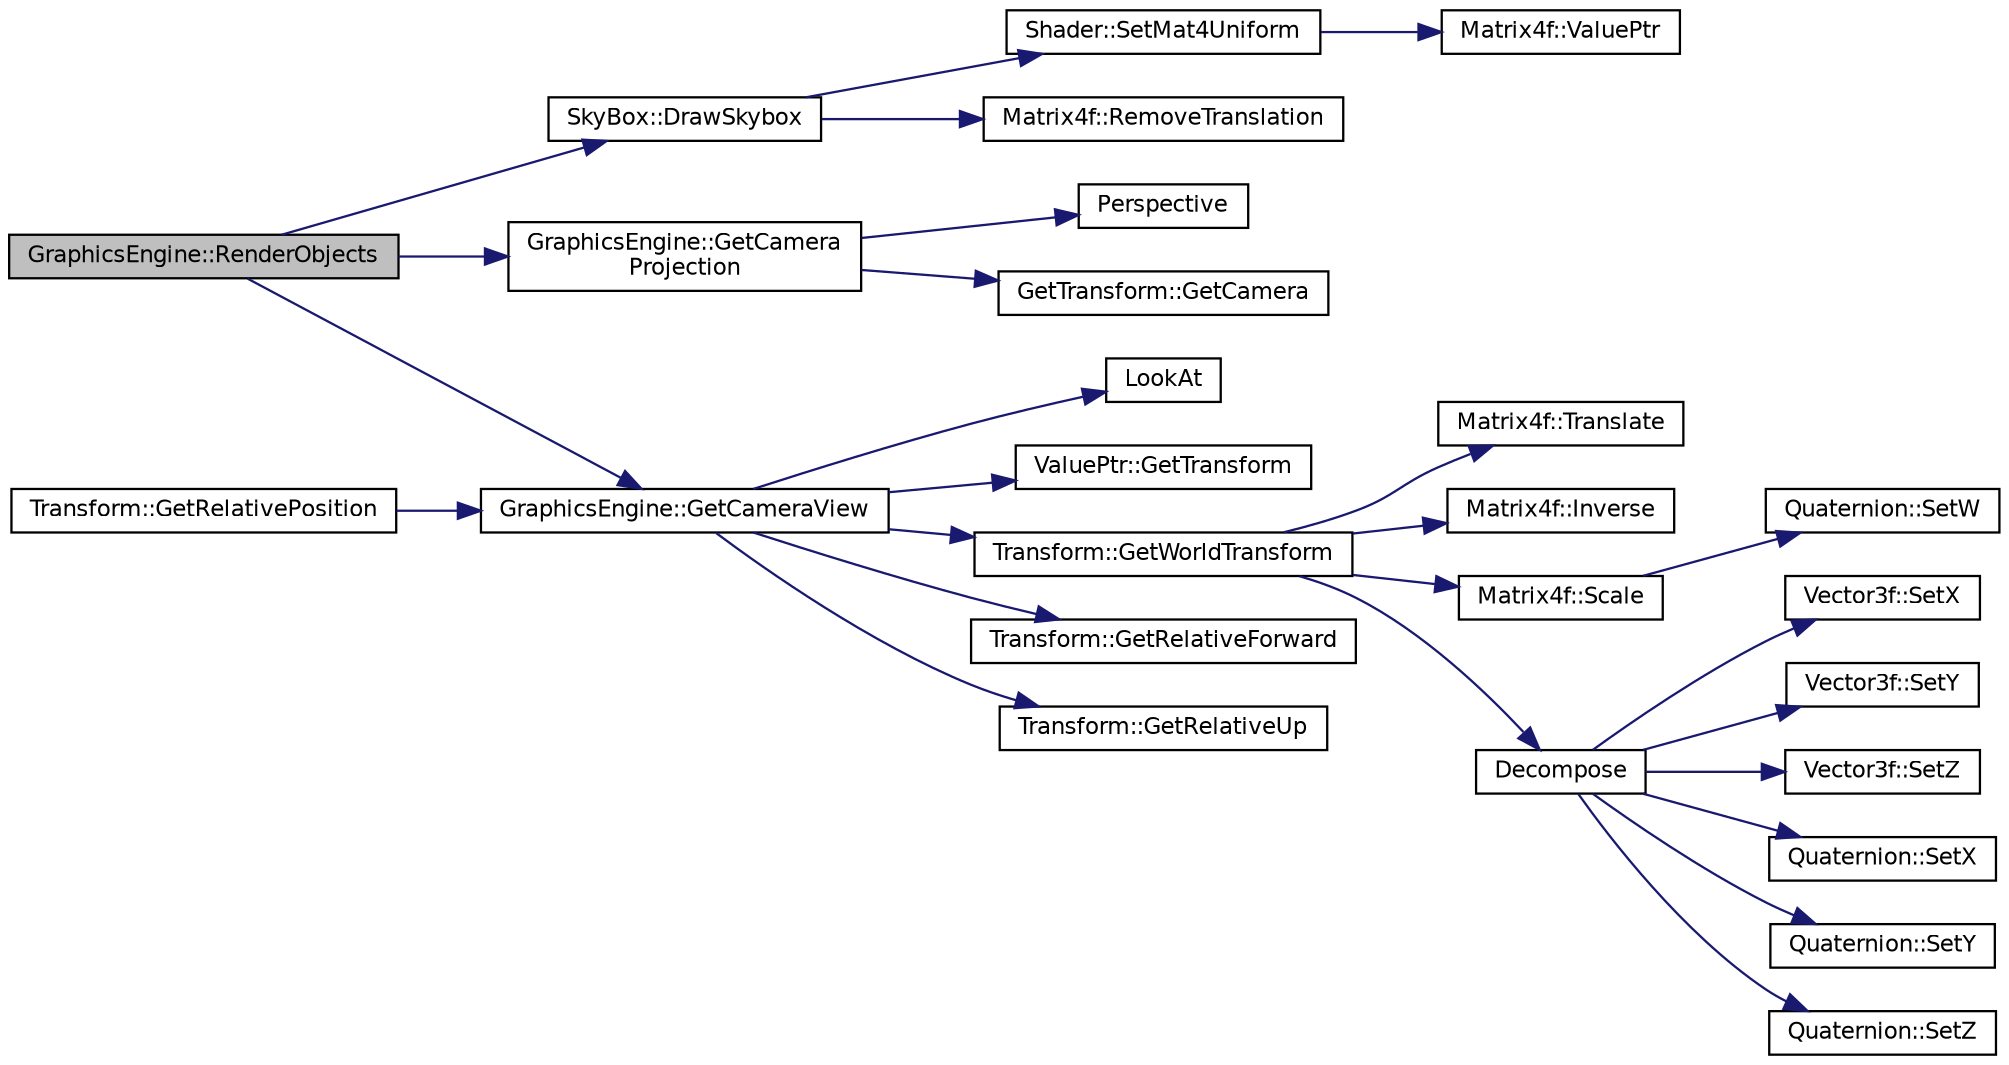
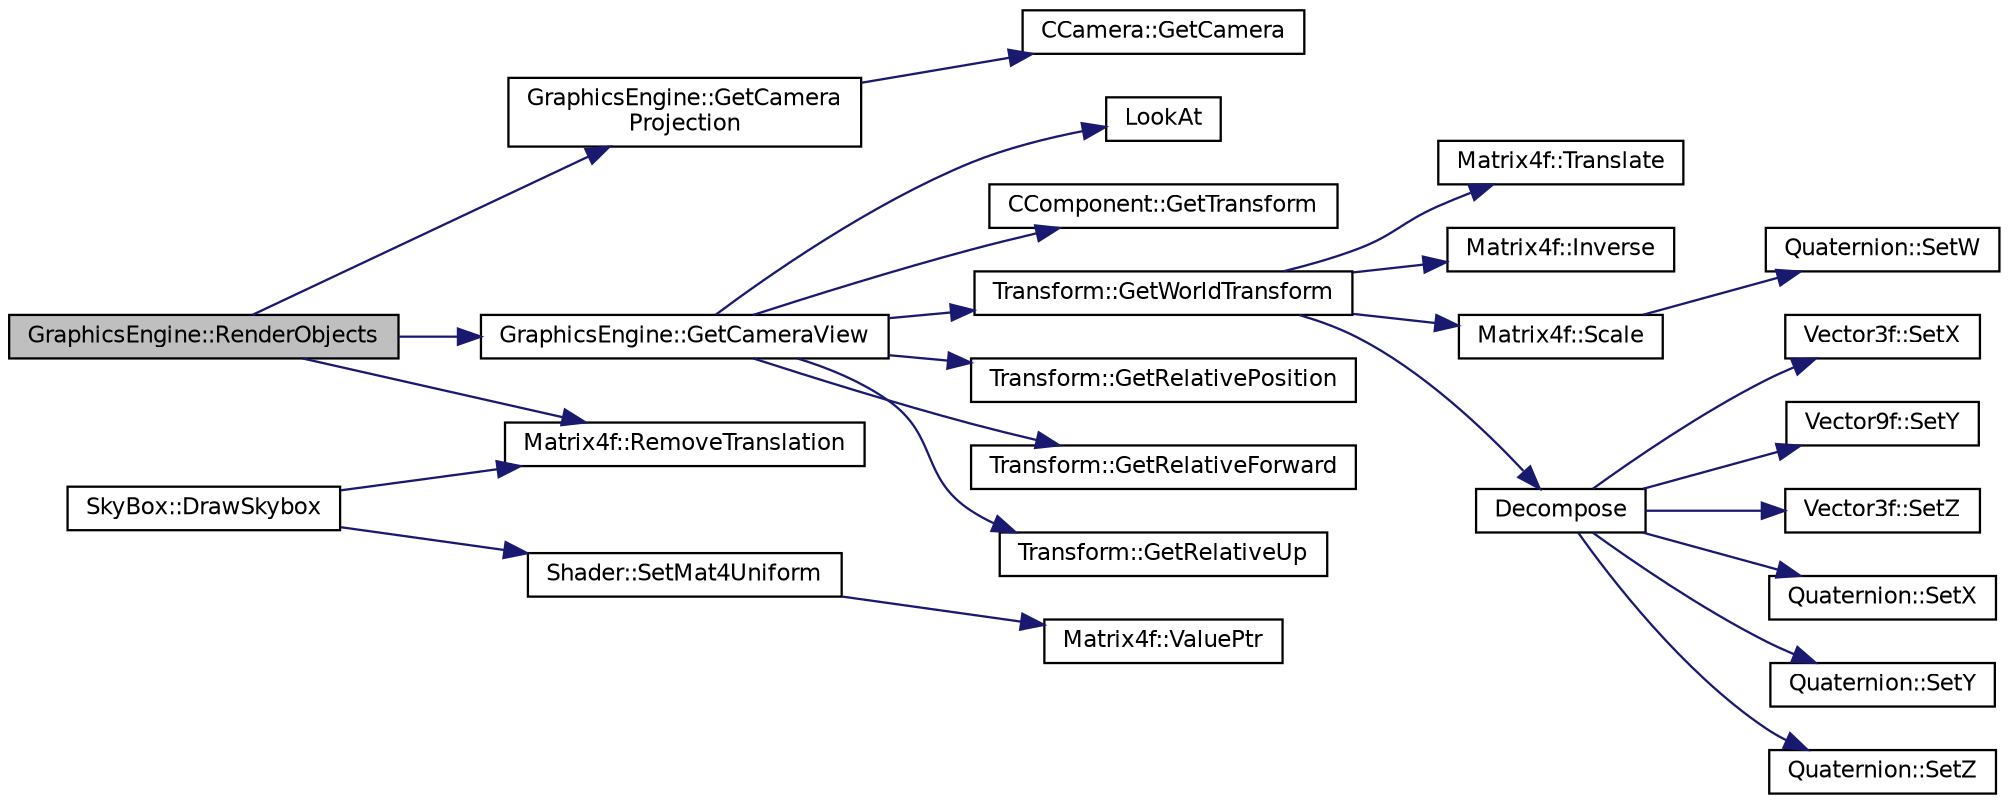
(433, 191) -> (432, 388)
(1163, 206) -> none
(1163, 293) -> (1163, 32)
(1163, 467) -> (1163, 206)
(427, 511) -> (918, 358)
(1883, 685) -> (1883, 424)
